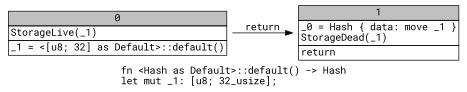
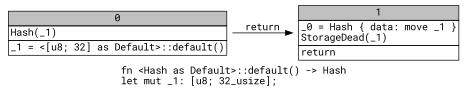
(54, 33) -> (34, 33)
